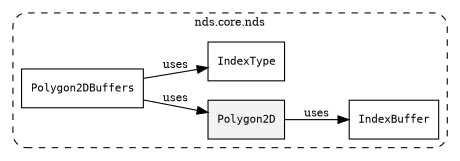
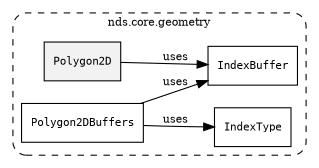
(230, 23) -> (160, 23)
(171, 105) -> (169, 94)
